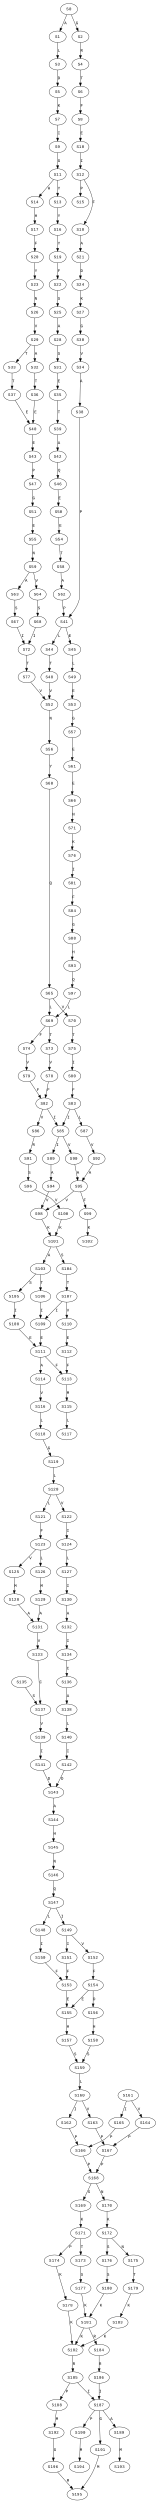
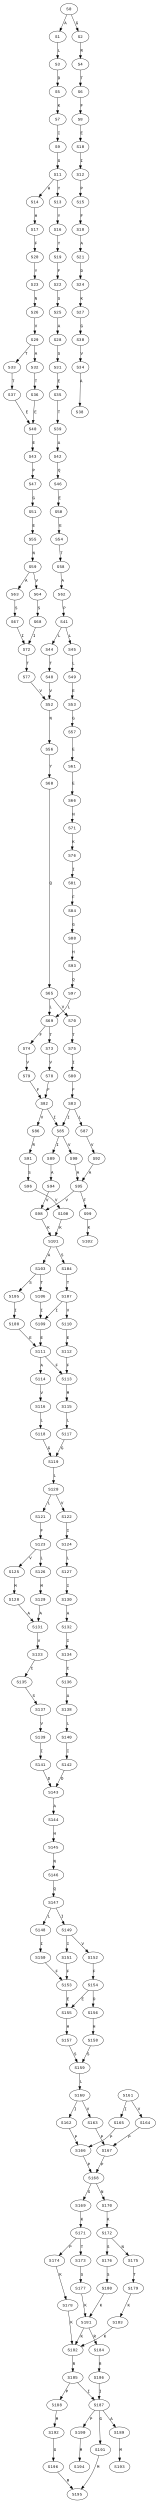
(93, 200) -> (80, 214)
(80, 517) -> none
(70, 636) -> (70, 636)
none -> (61, 1447)
(39, 1681) -> (31, 1667)
